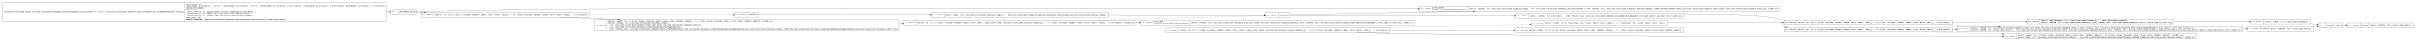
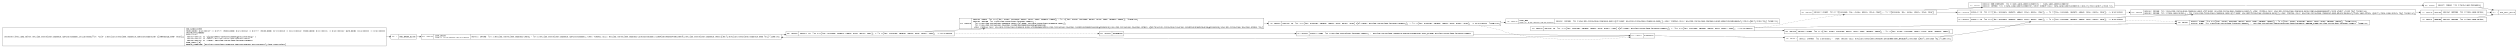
(420, 12) -> (783, 35)
(1989, 22) -> (1953, 9)
(2345, 25) -> (2485, 16)
